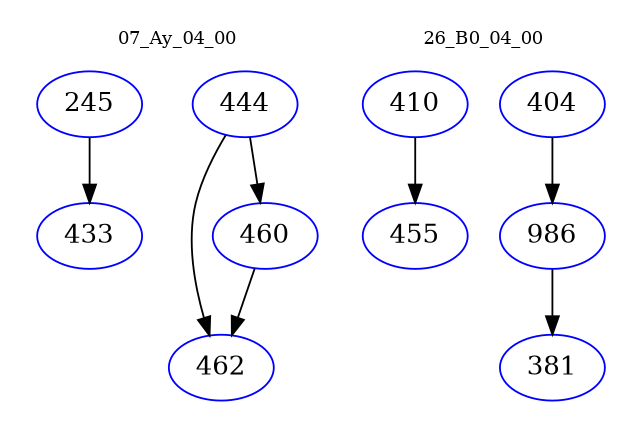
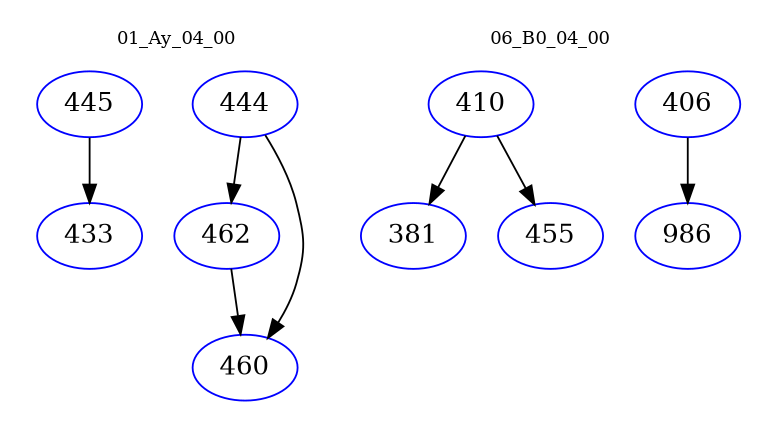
(177, 39) -> (177, 39)
(484, 39) -> (551, 39)
(90, 104) -> (90, 104)
(552, 104) -> (688, 104)
(246, 293) -> (235, 292)
(552, 293) -> (452, 162)
